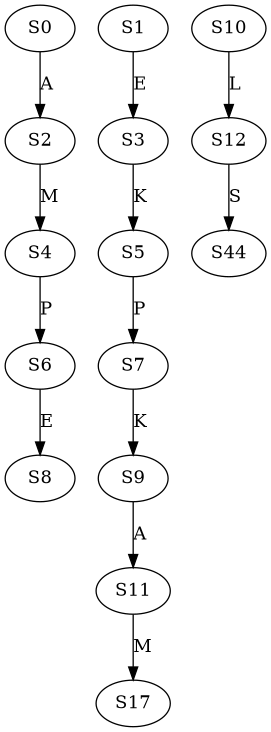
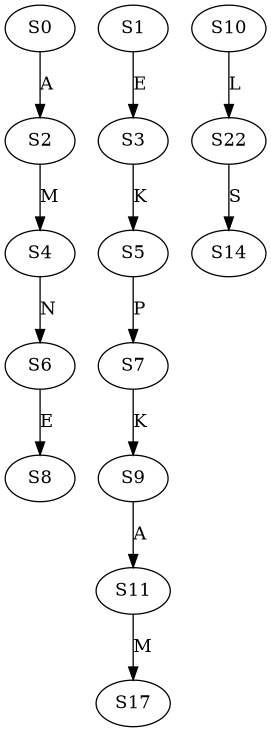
(229, 141) -> (229, 141)
(229, 253) -> (229, 253)
(47, 310) -> (48, 310)
